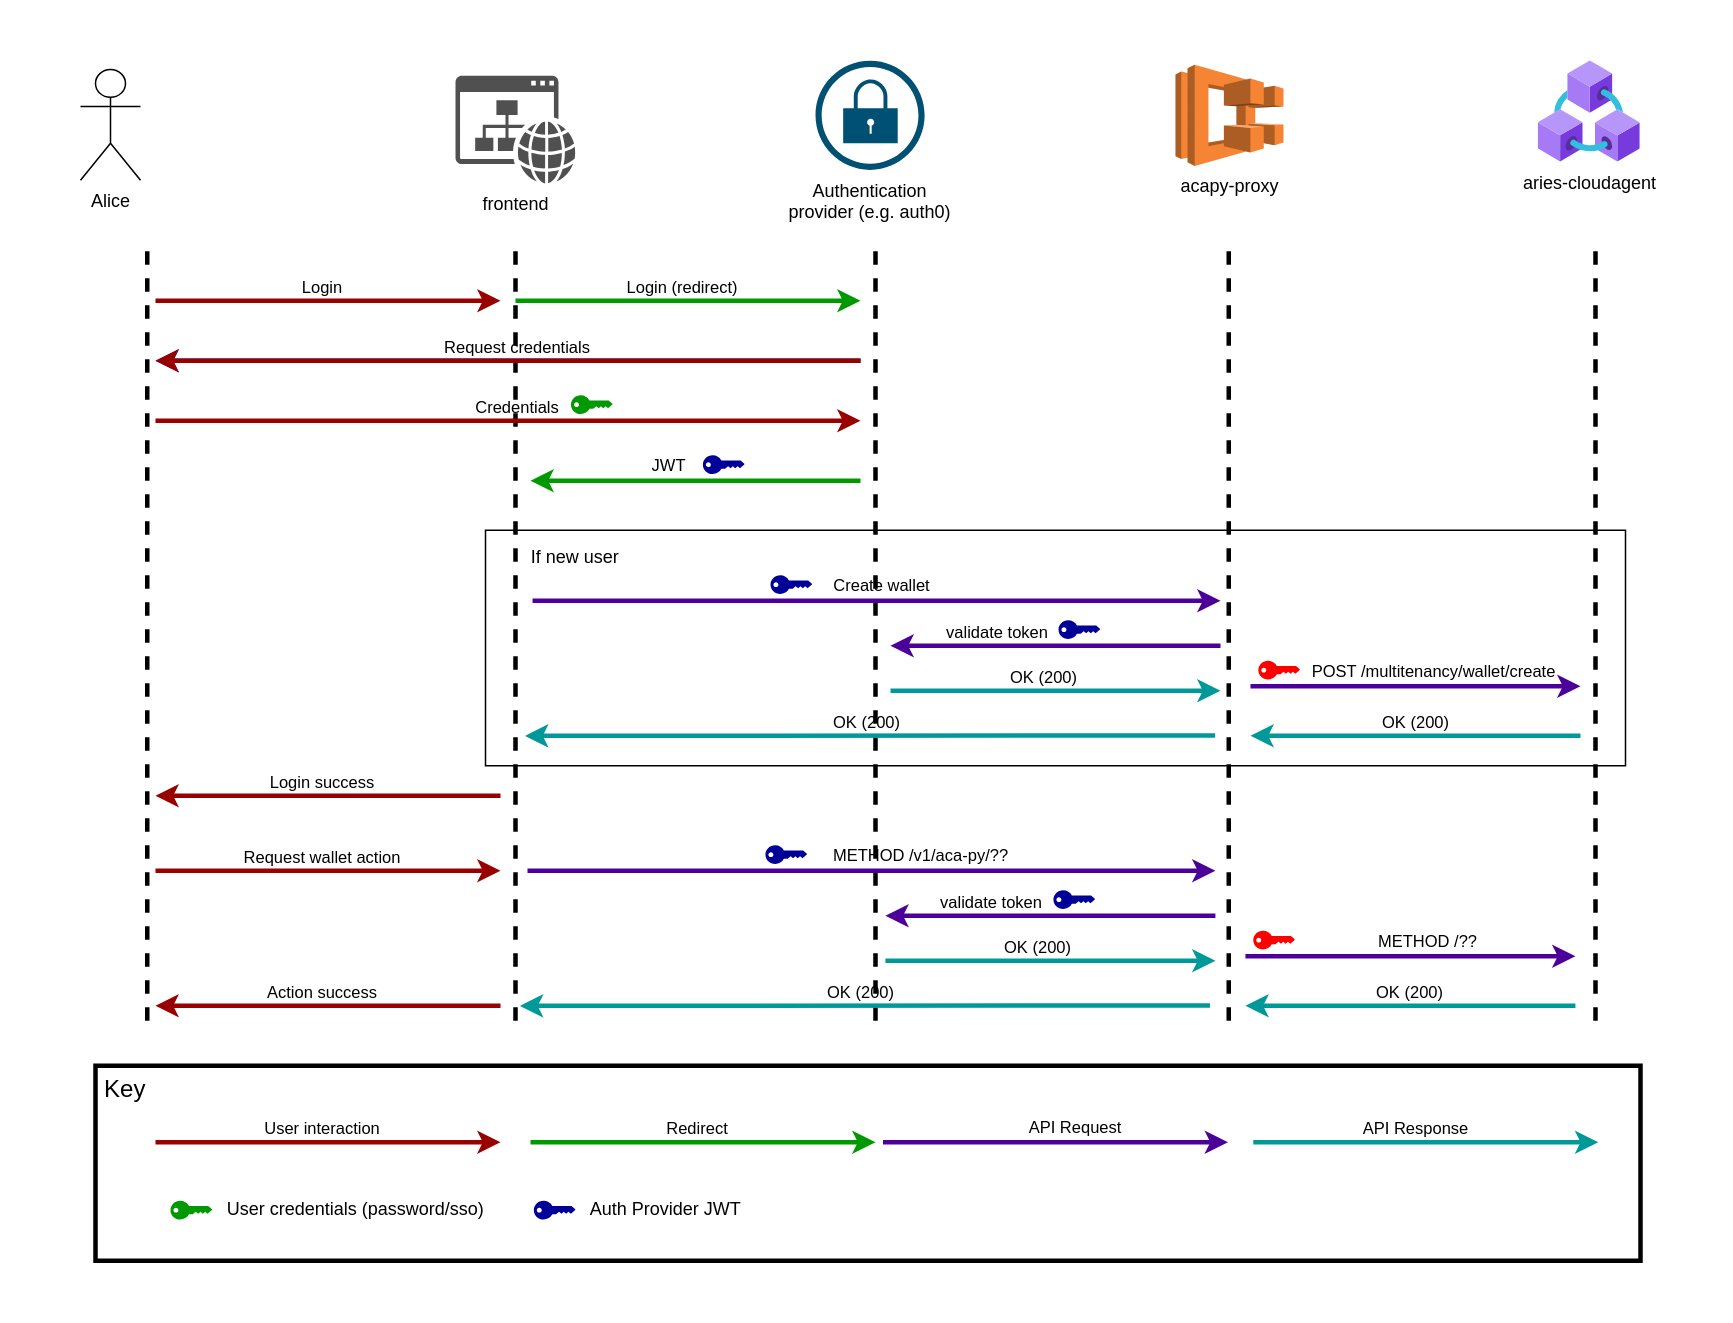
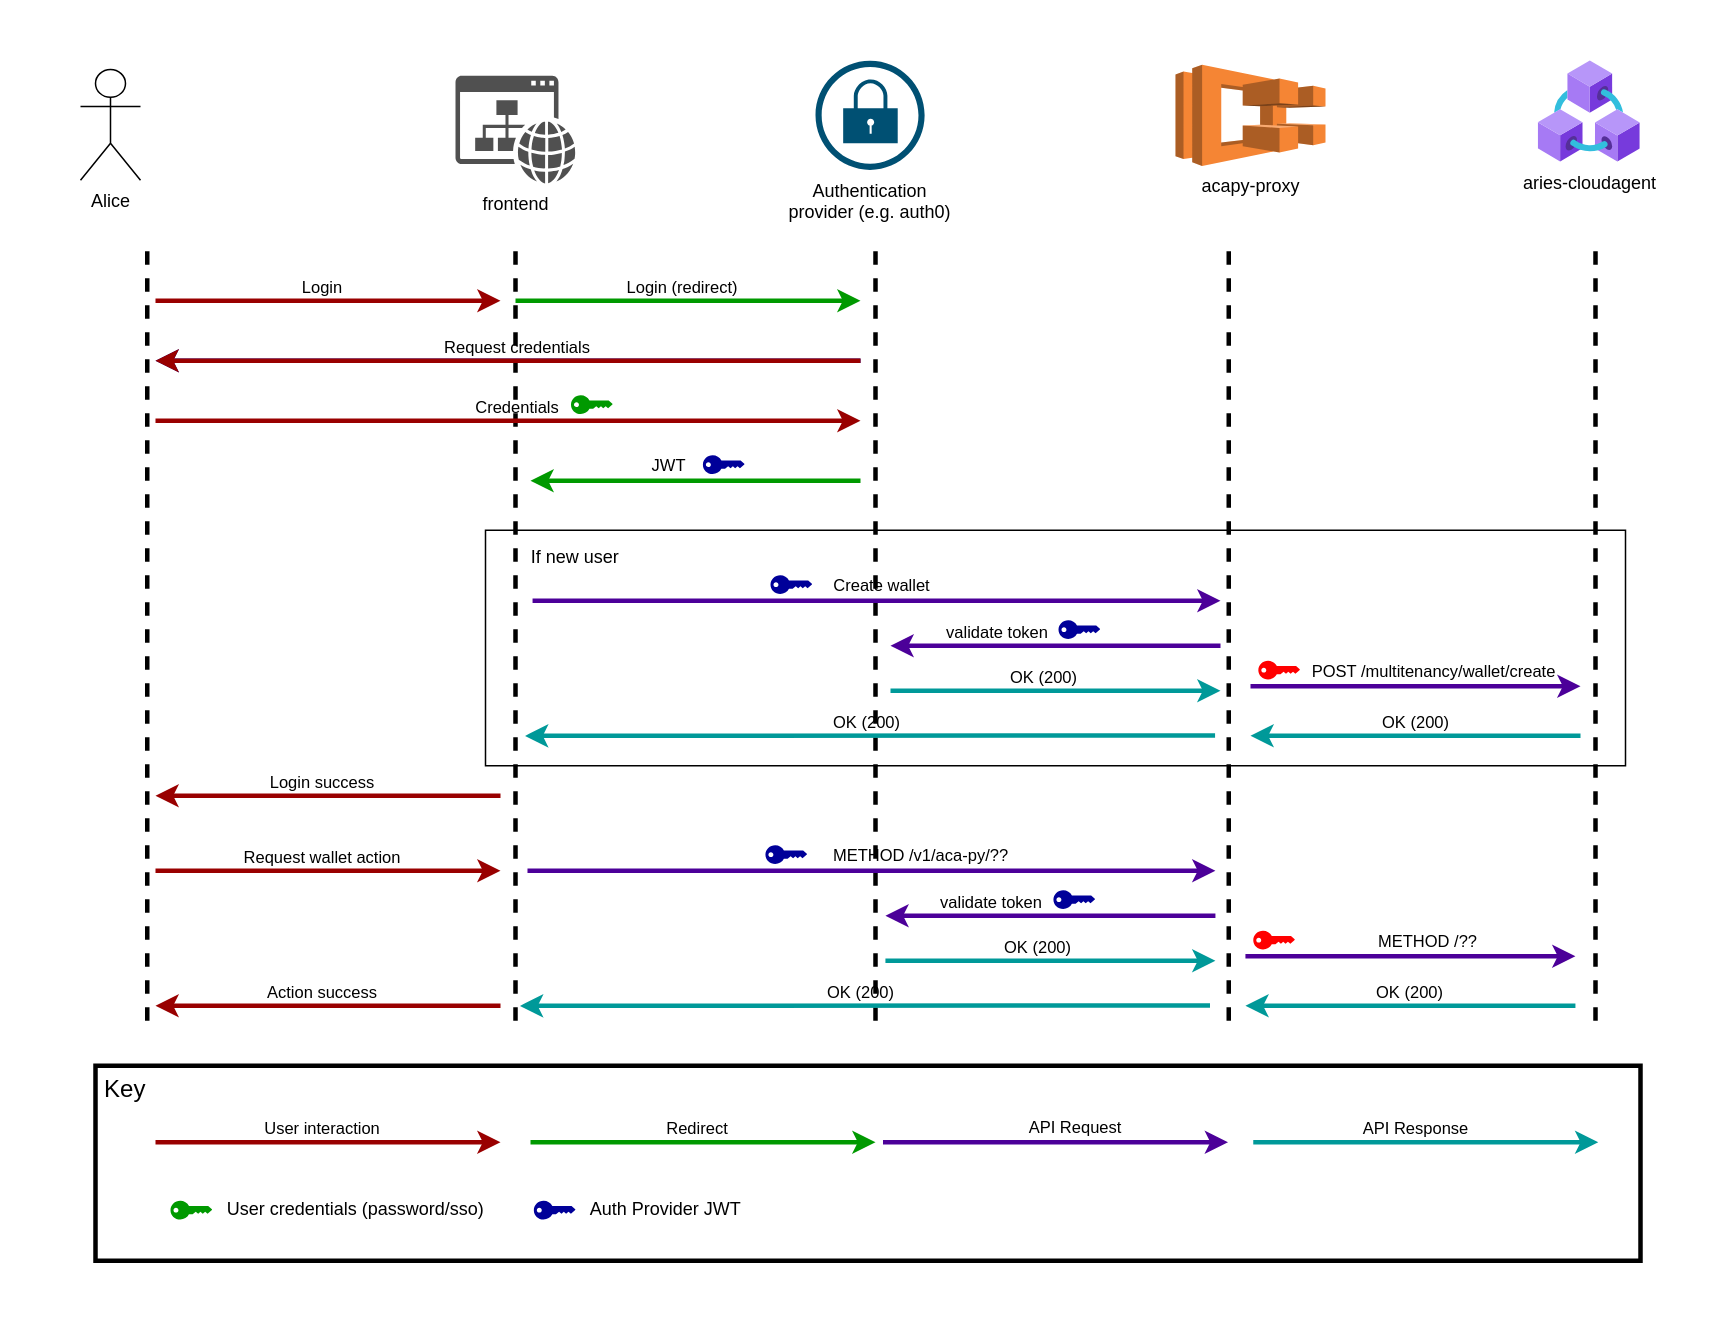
(1229, 115) -> (1250, 115)
